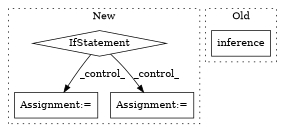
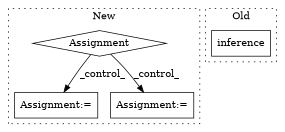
(100, 43) -> (100, 43)
